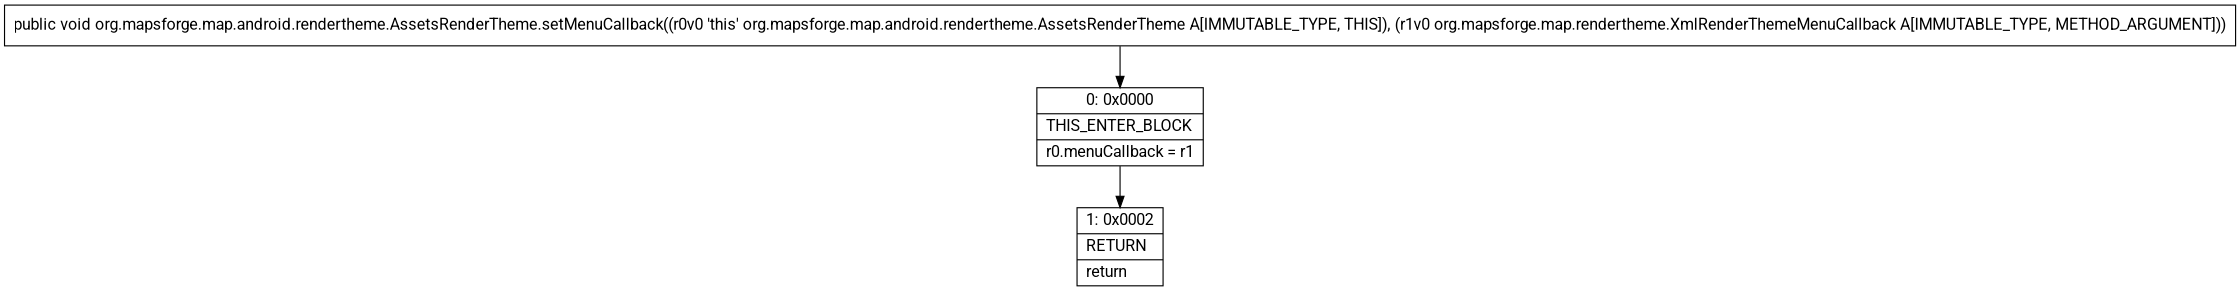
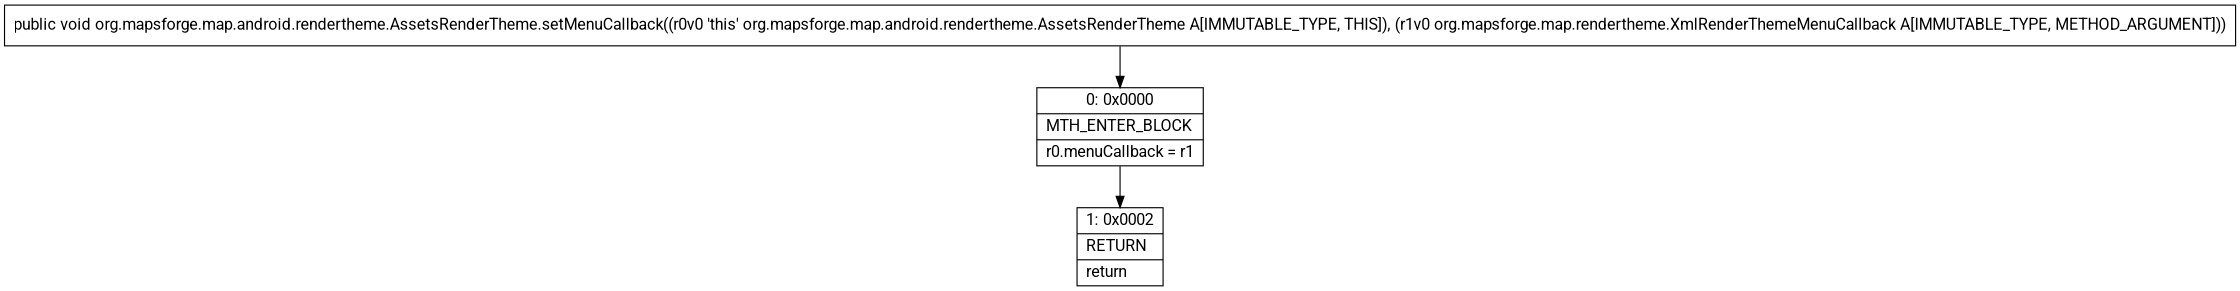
(1119, 126) -> (1119, 126)
